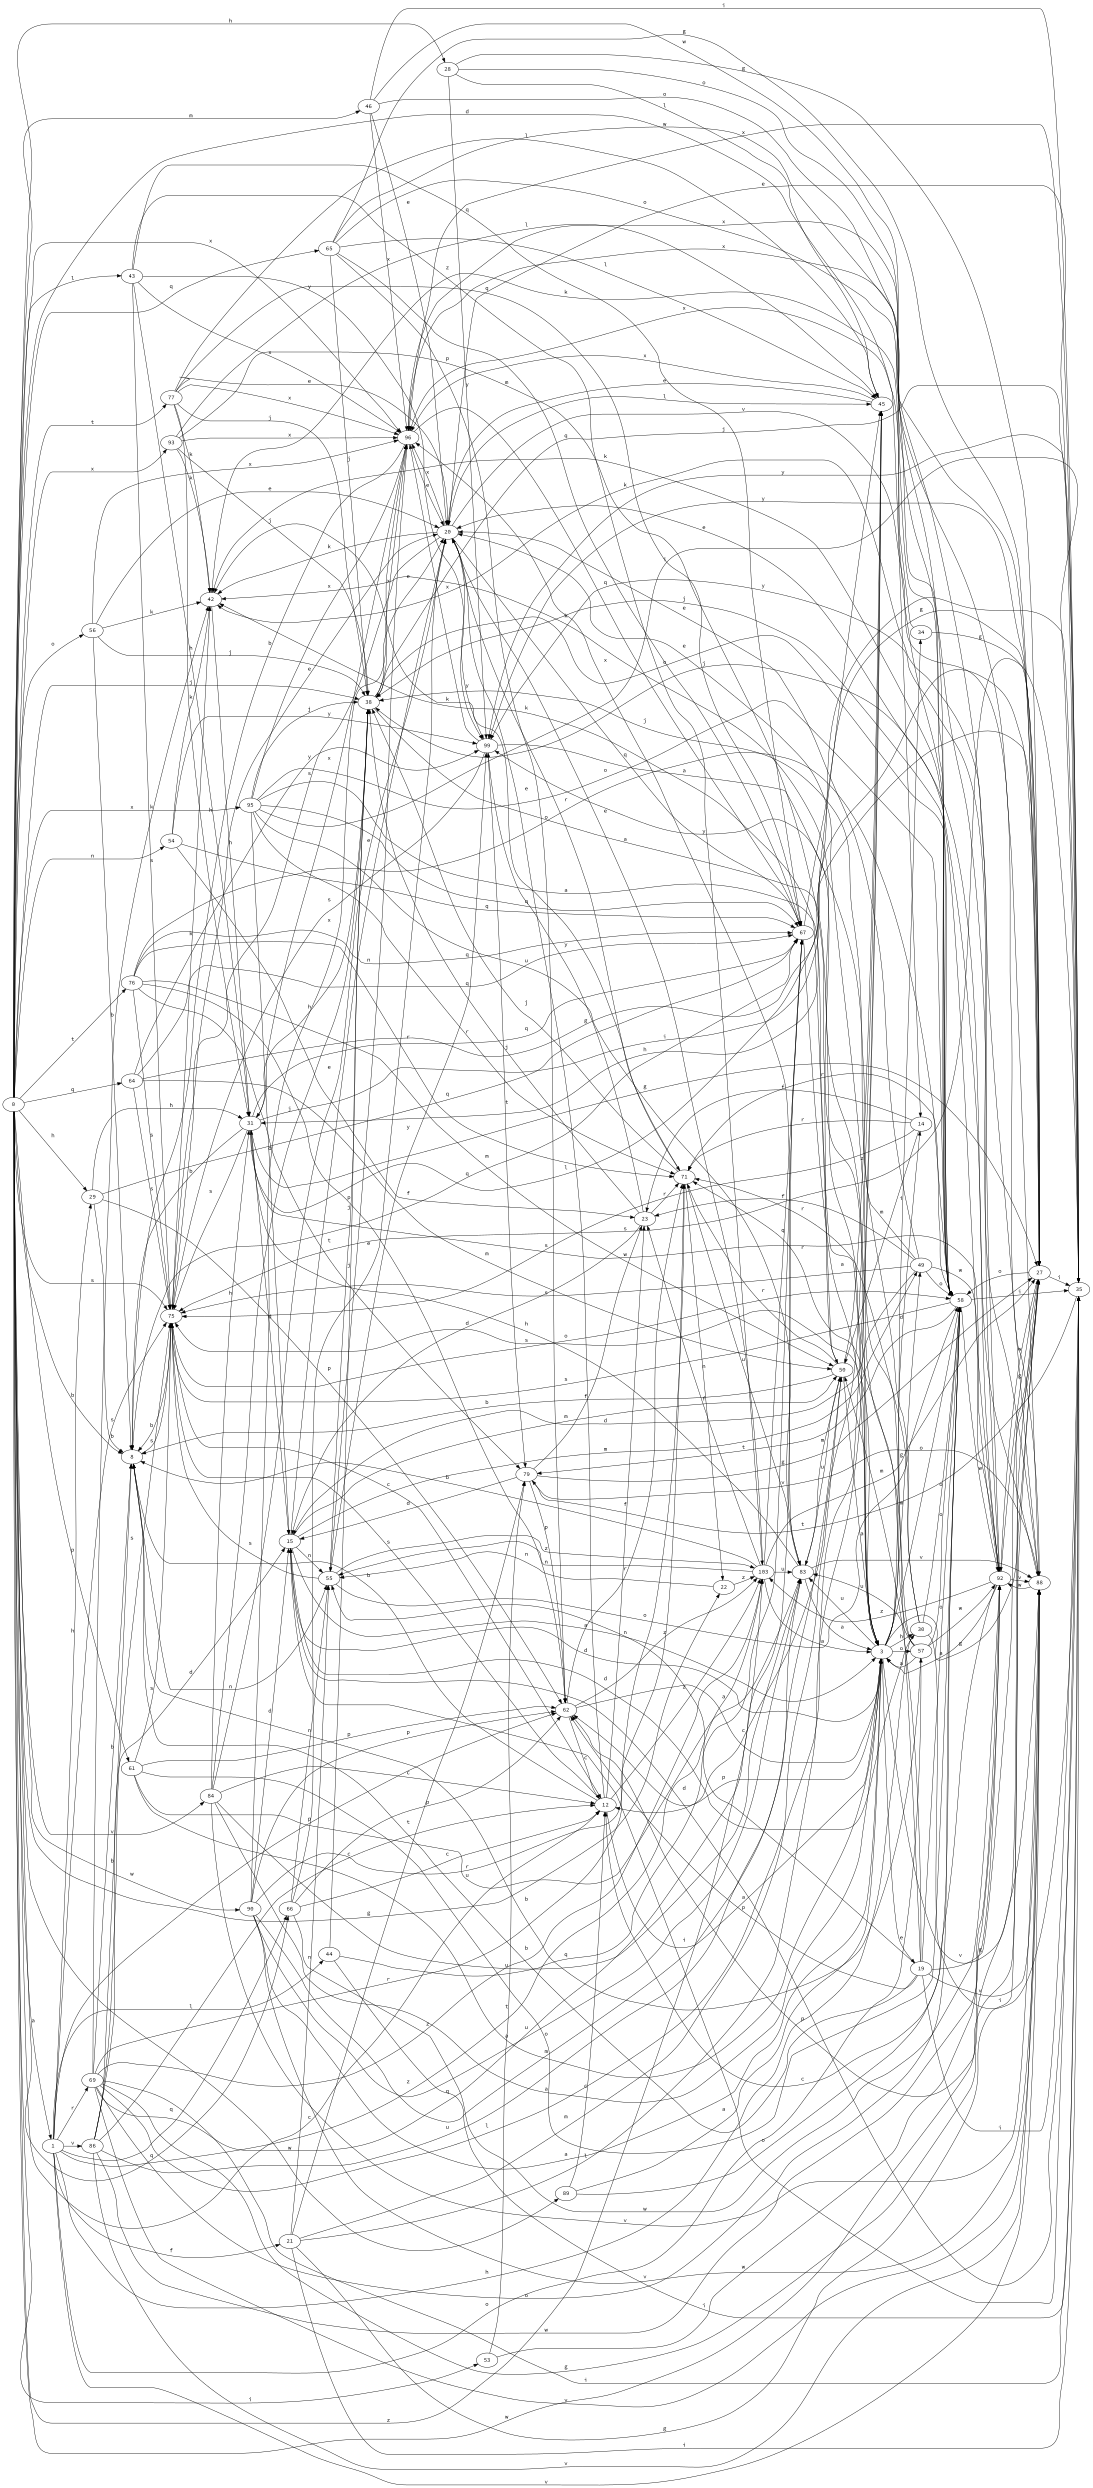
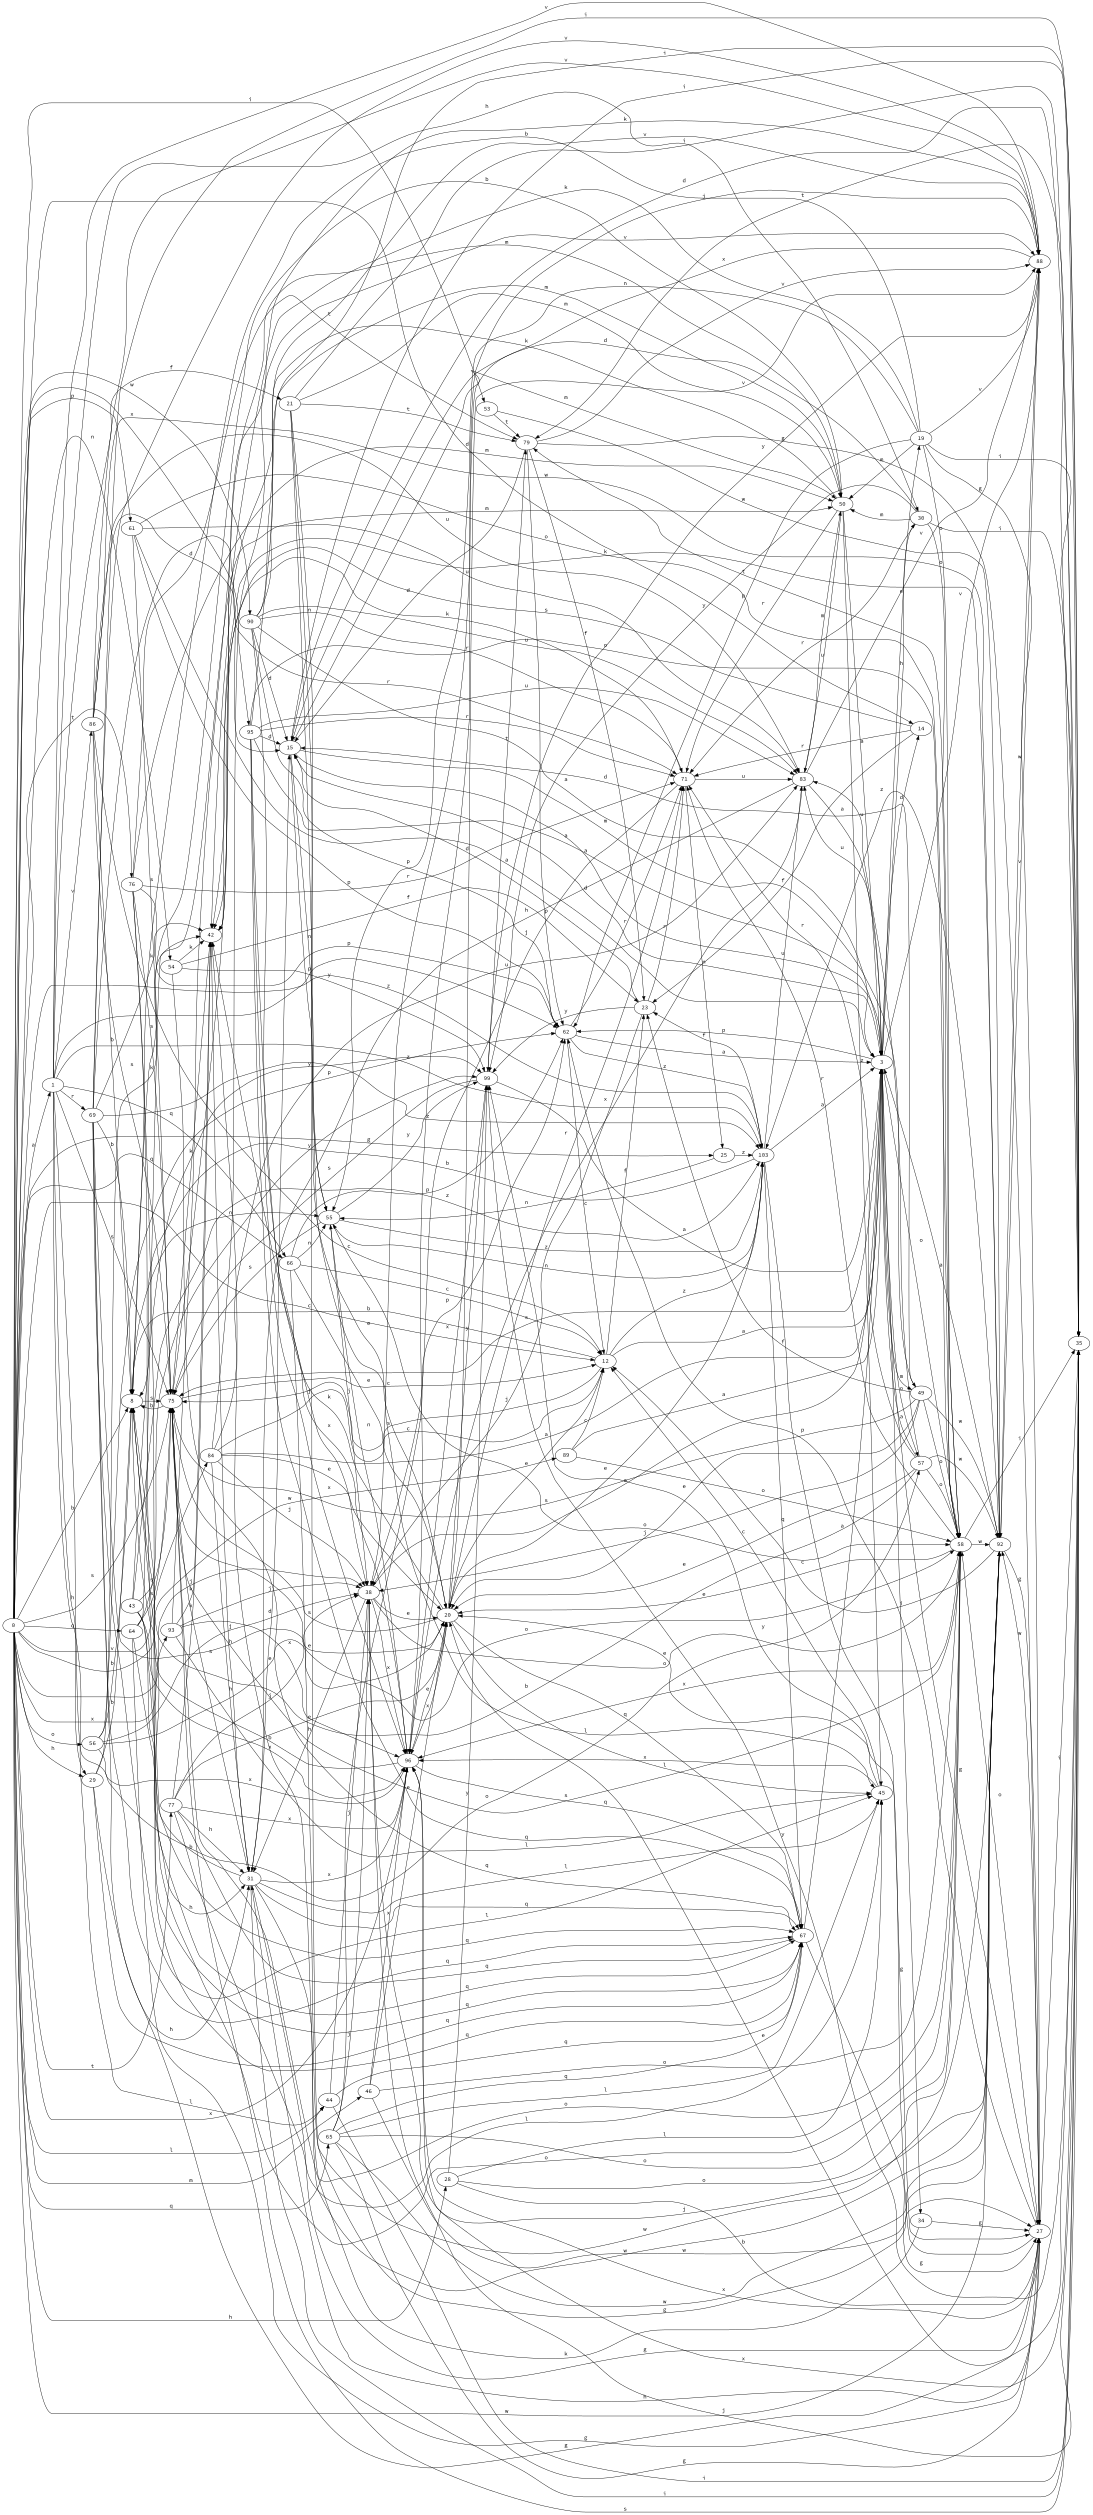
(744, 68) -> (744, 2242)
(1059, 176) -> none
(19, 655) -> (36, 2140)
(882, 1245) -> (882, 519)
(724, 1587) -> (724, 1155)
